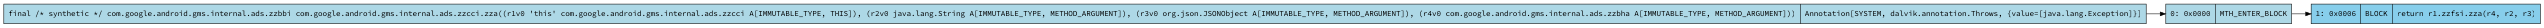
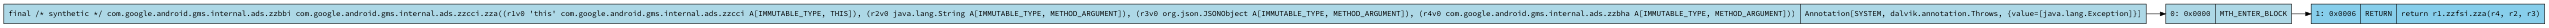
(2377, 14) -> (2379, 14)
